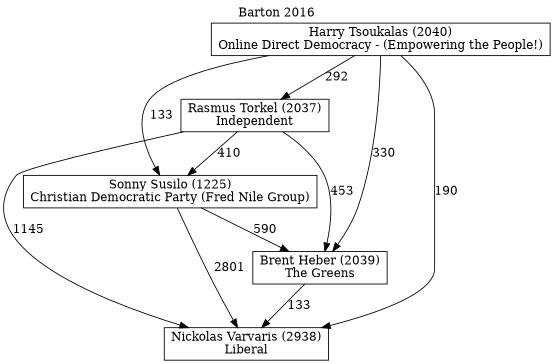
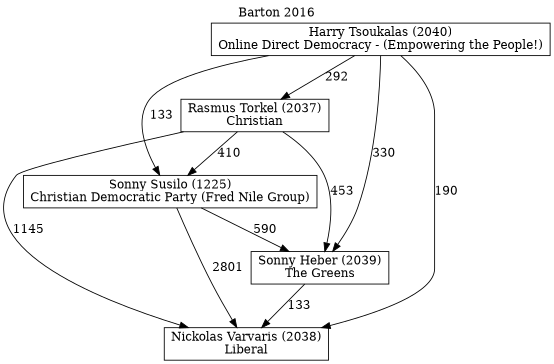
(255, 116) -> (255, 116)
(320, 268) -> (320, 268)
(246, 344) -> (246, 344)
